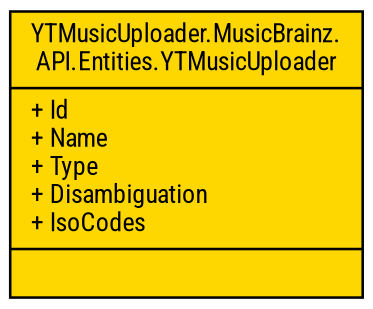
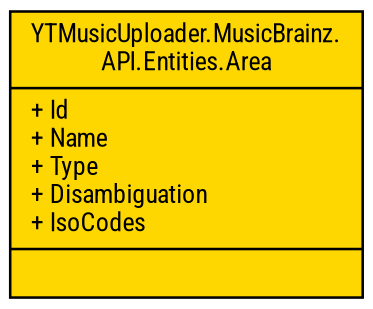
(186, 63) -> (186, 63)
